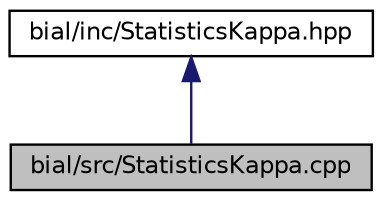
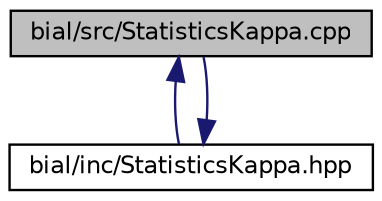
none -> (175, 113)
